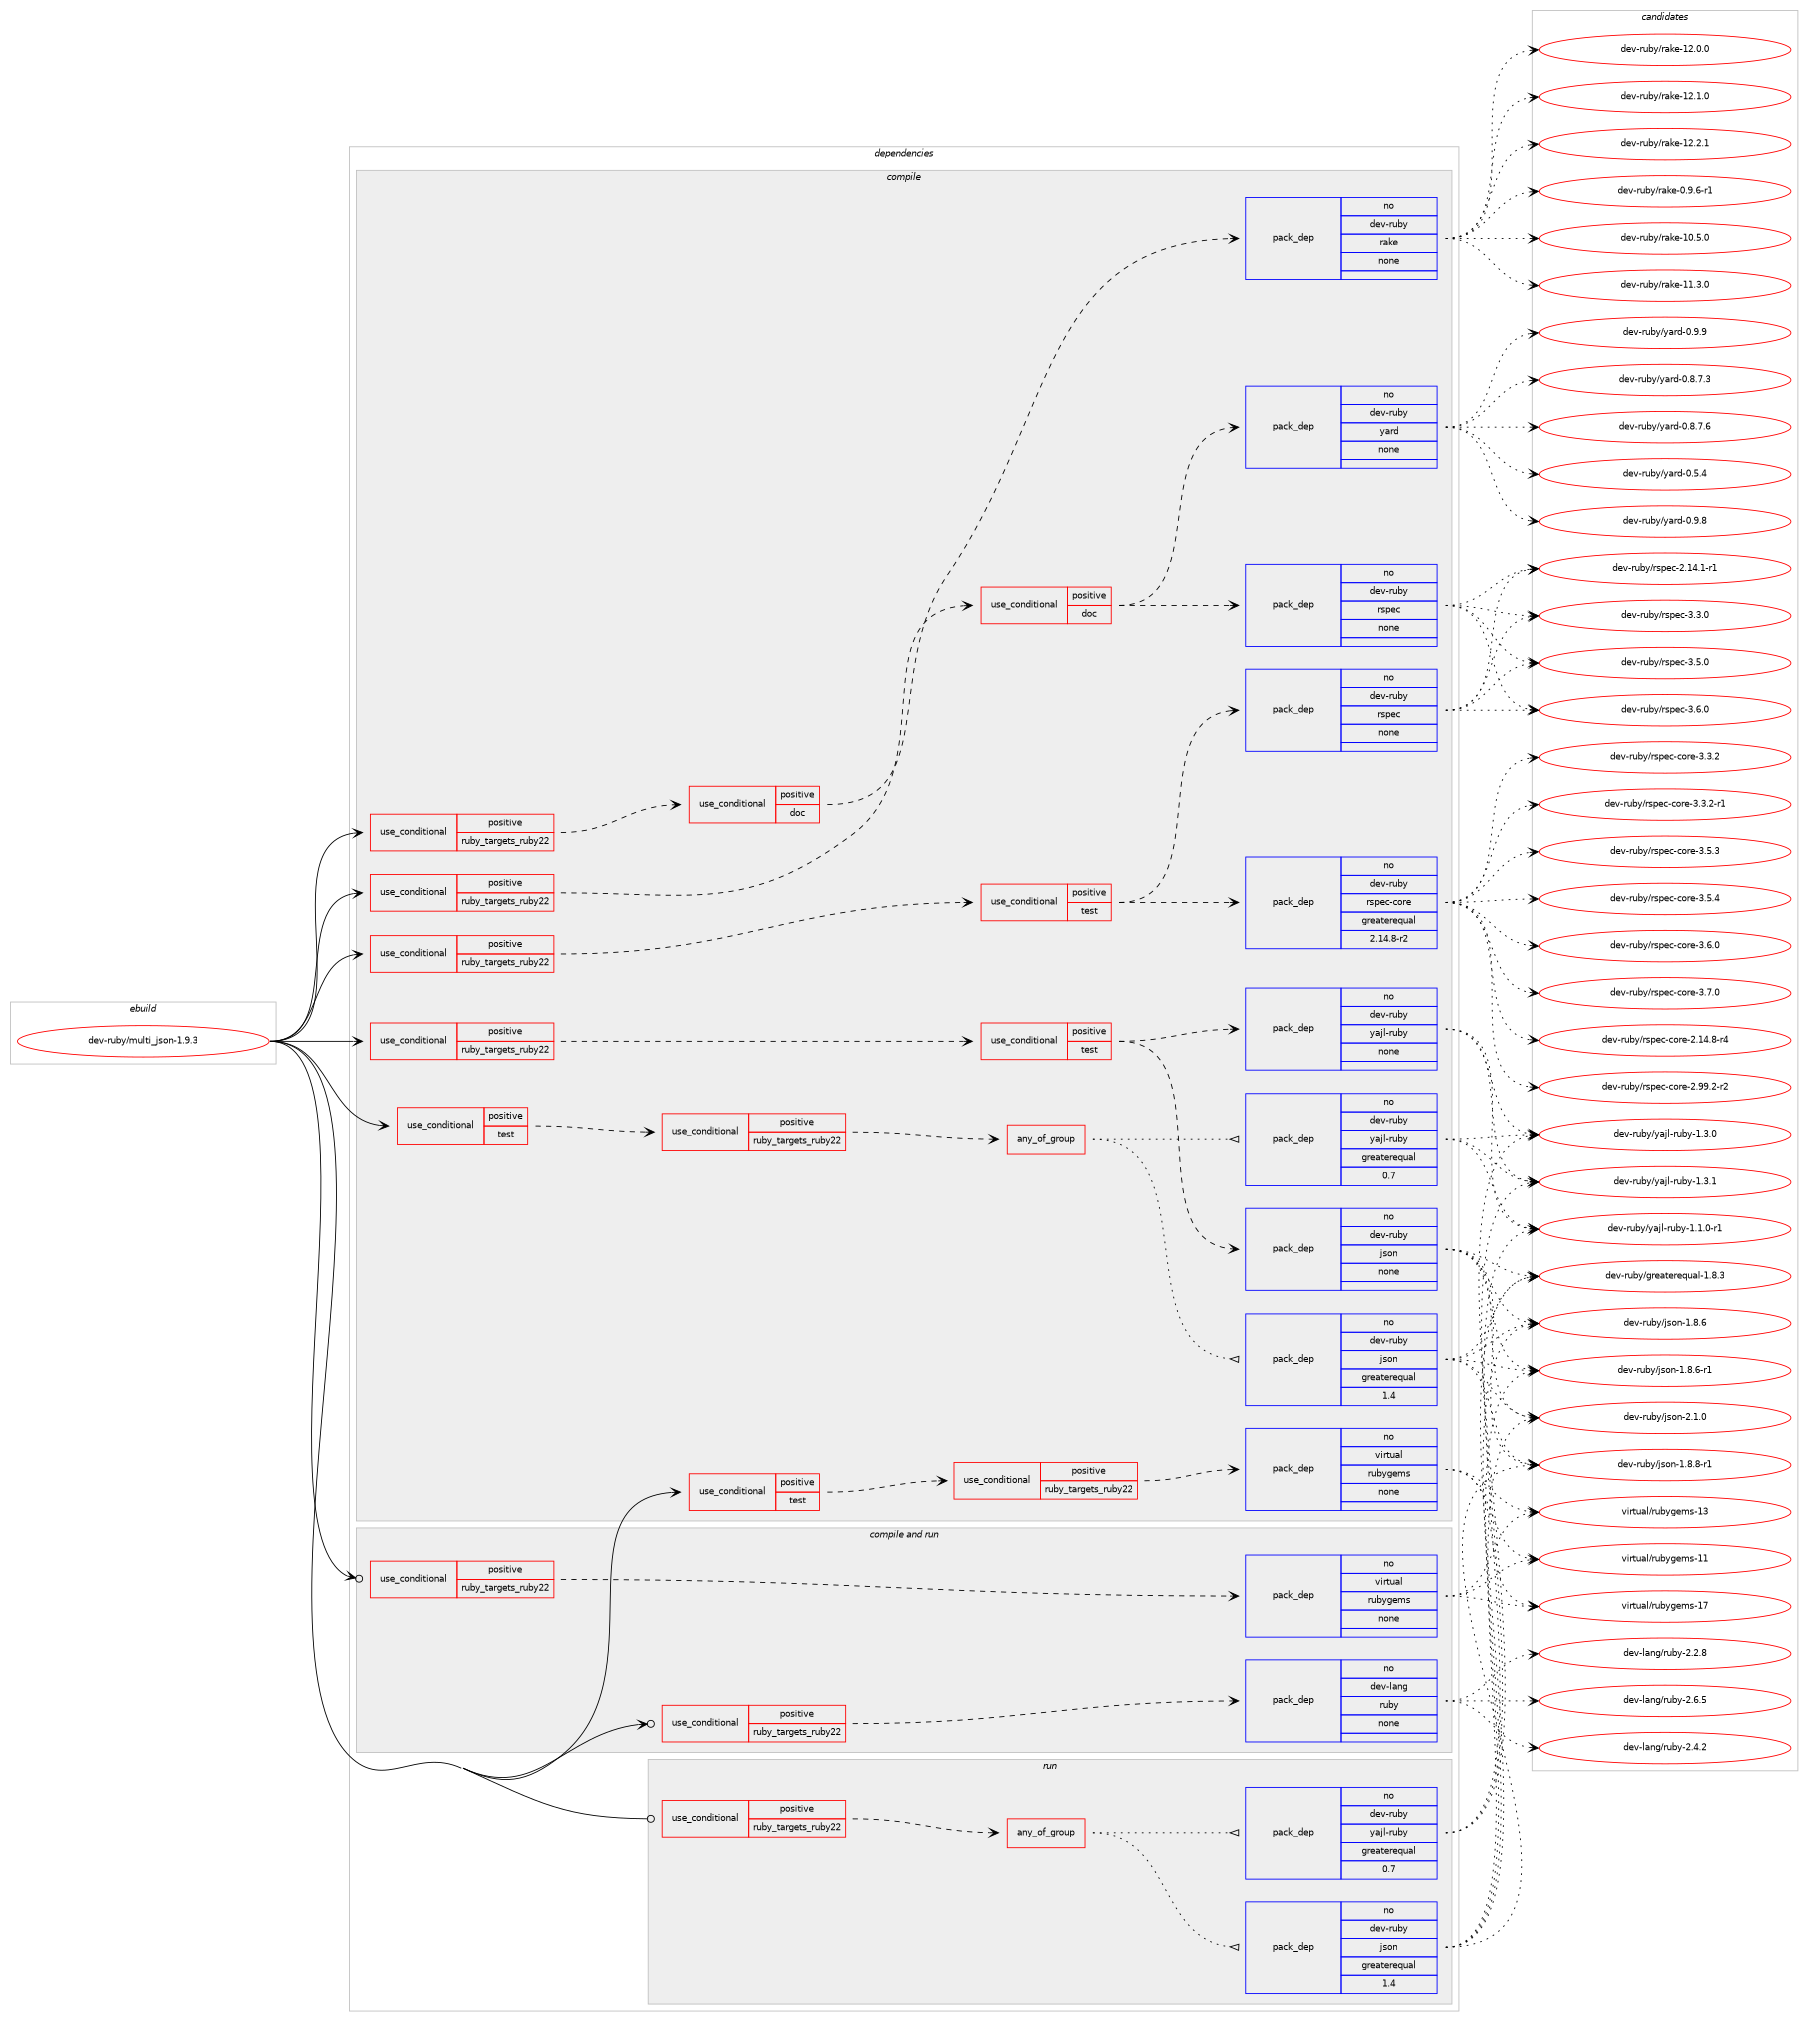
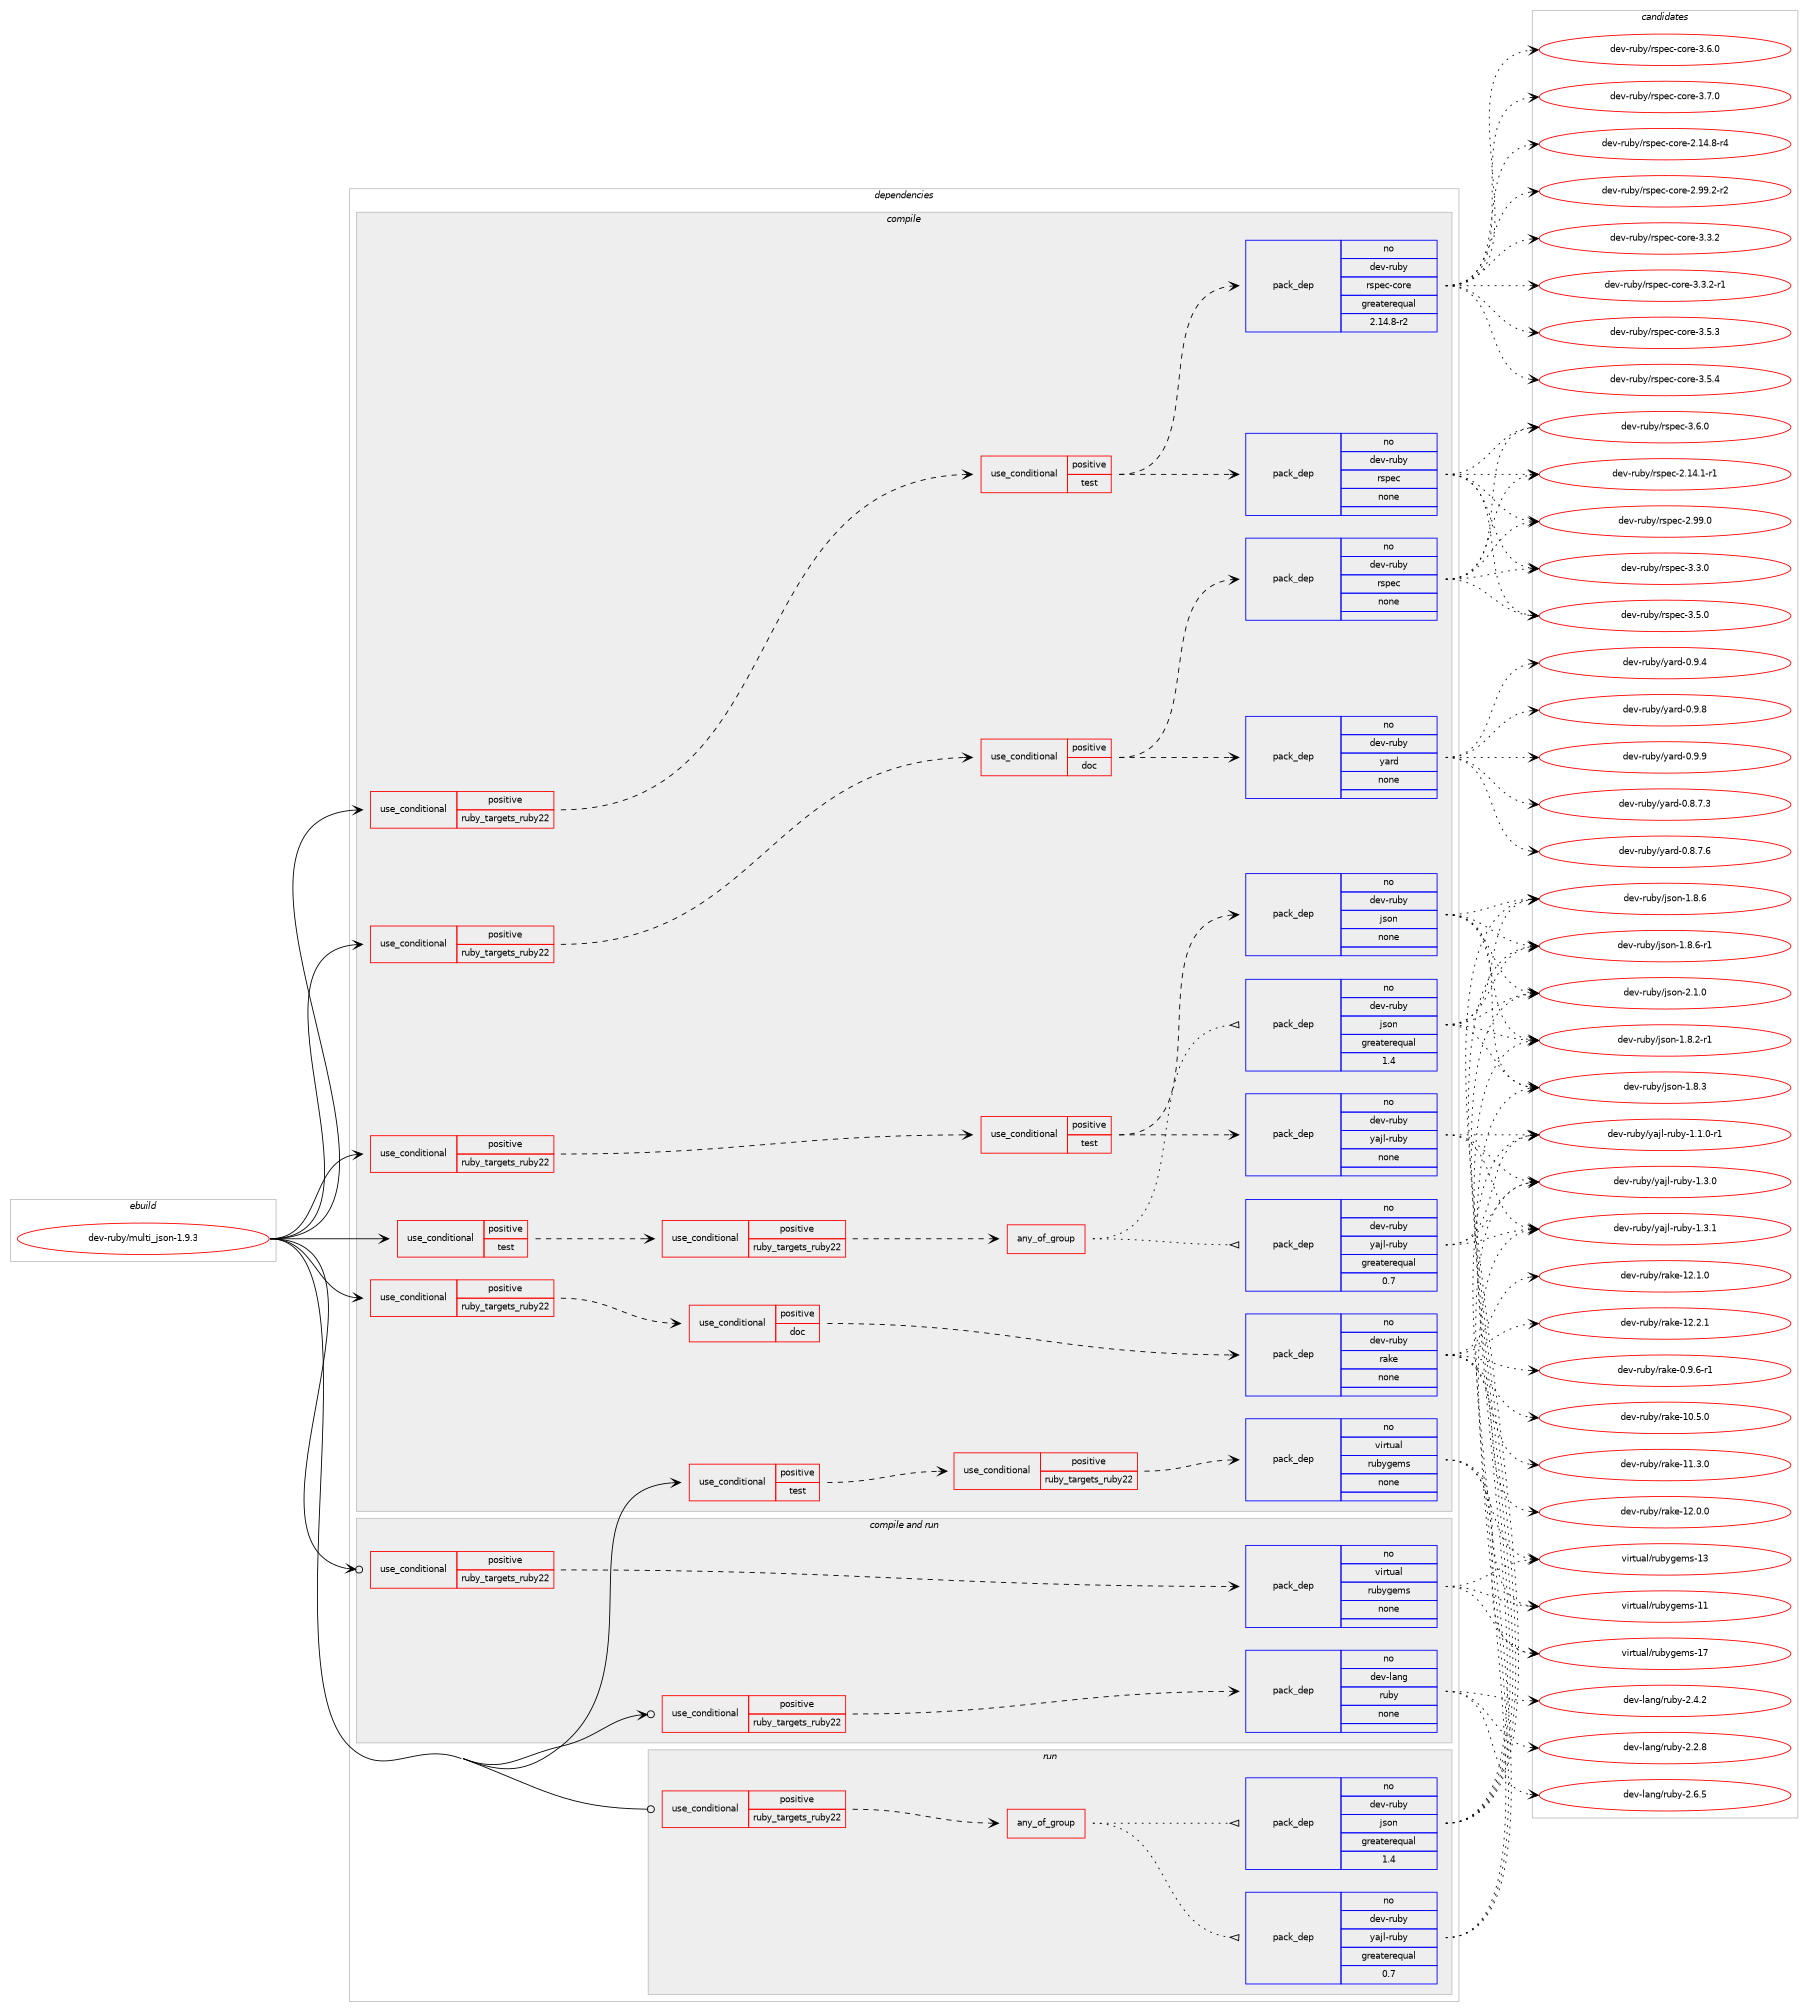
(1665, 474) -> (1665, 663)
none -> (1665, 522)
(1665, 1276) -> (1665, 1088)
(1665, 1465) -> (1665, 1040)
